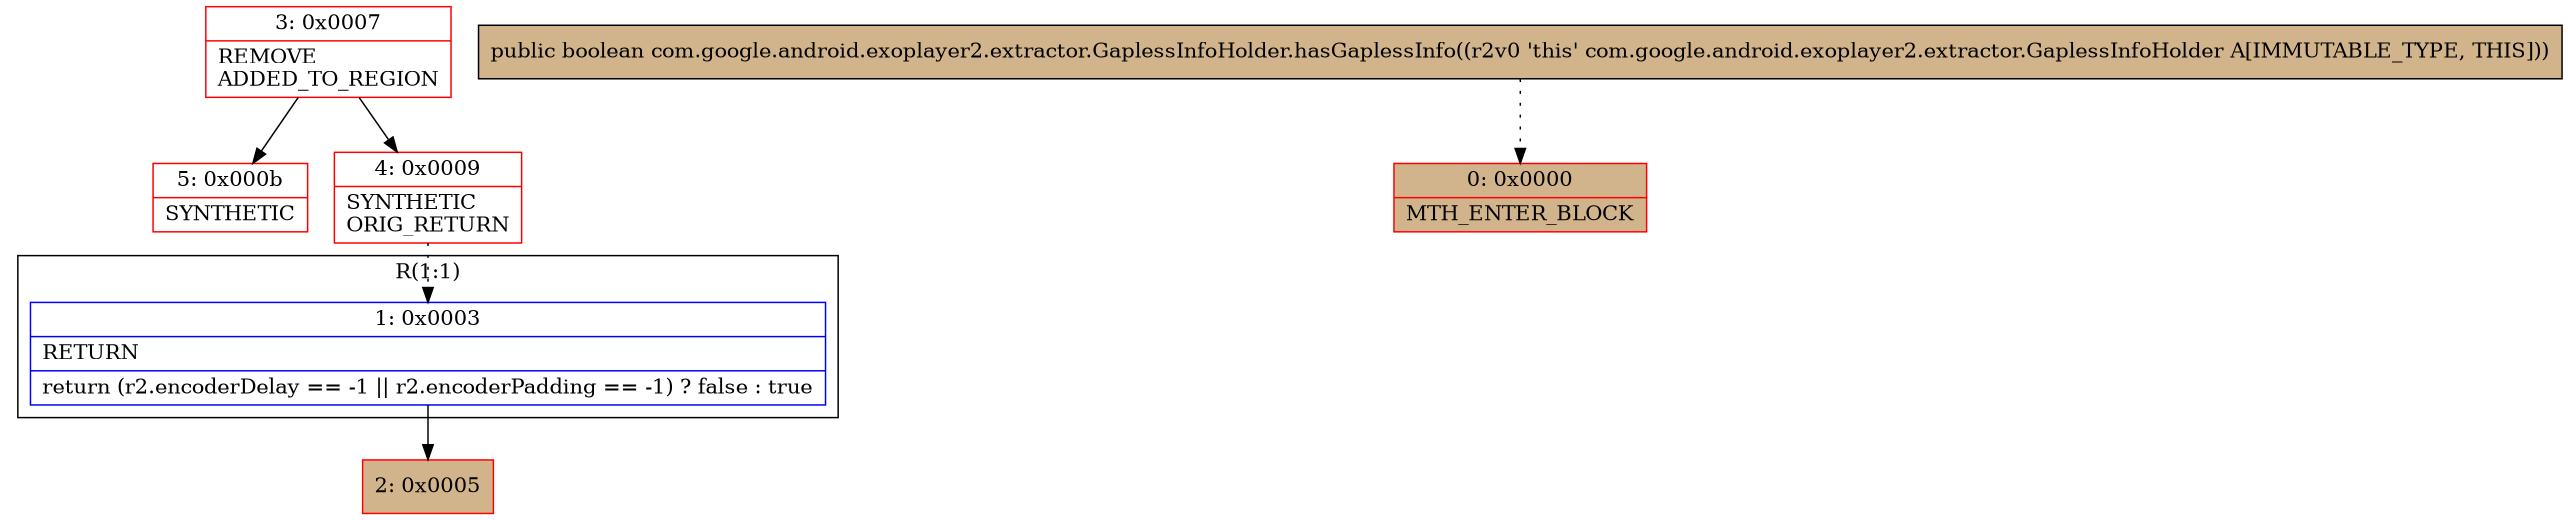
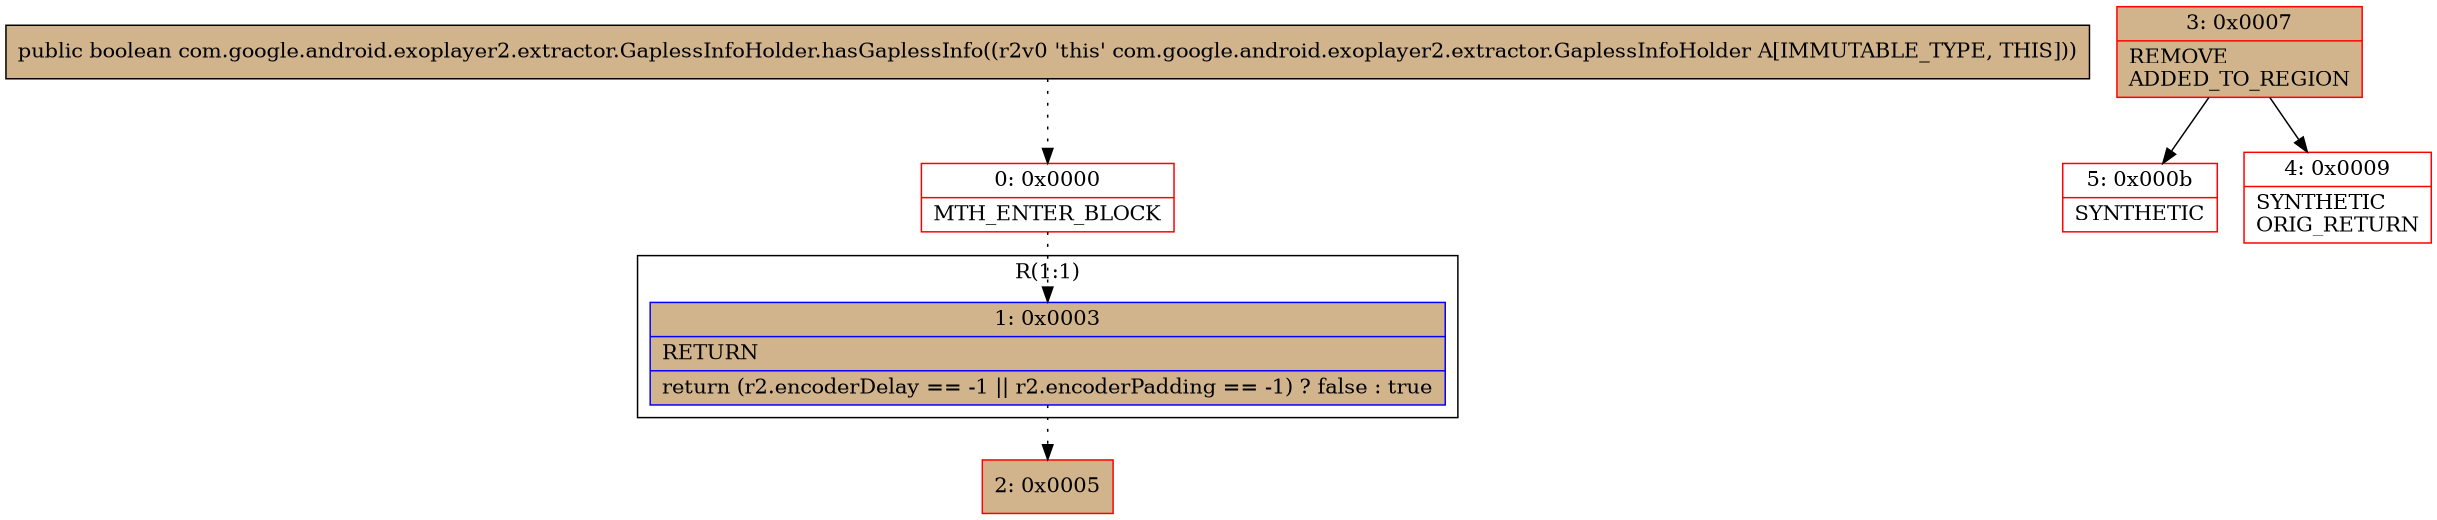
(328, 52) -> (2240, 52)
(1520, 198) -> (1048, 198)
(428, 265) -> (1048, 265)
(428, 354) -> (1048, 354)
(428, 427) -> (1048, 427)
